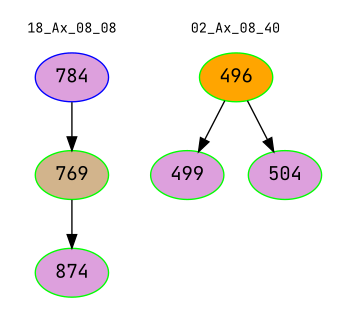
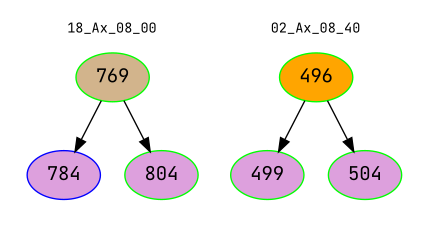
(73, 29) -> (113, 29)
(72, 120) -> (91, 120)
(72, 273) -> (161, 175)
